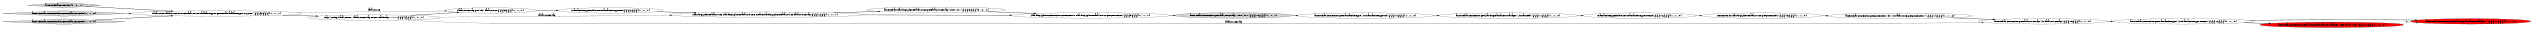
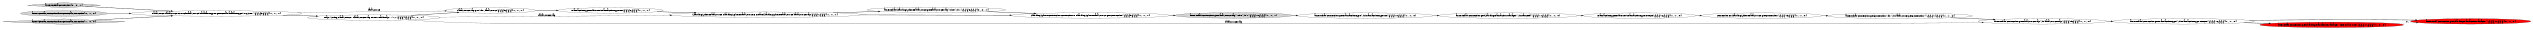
(64, 13) -> (64, 13)
